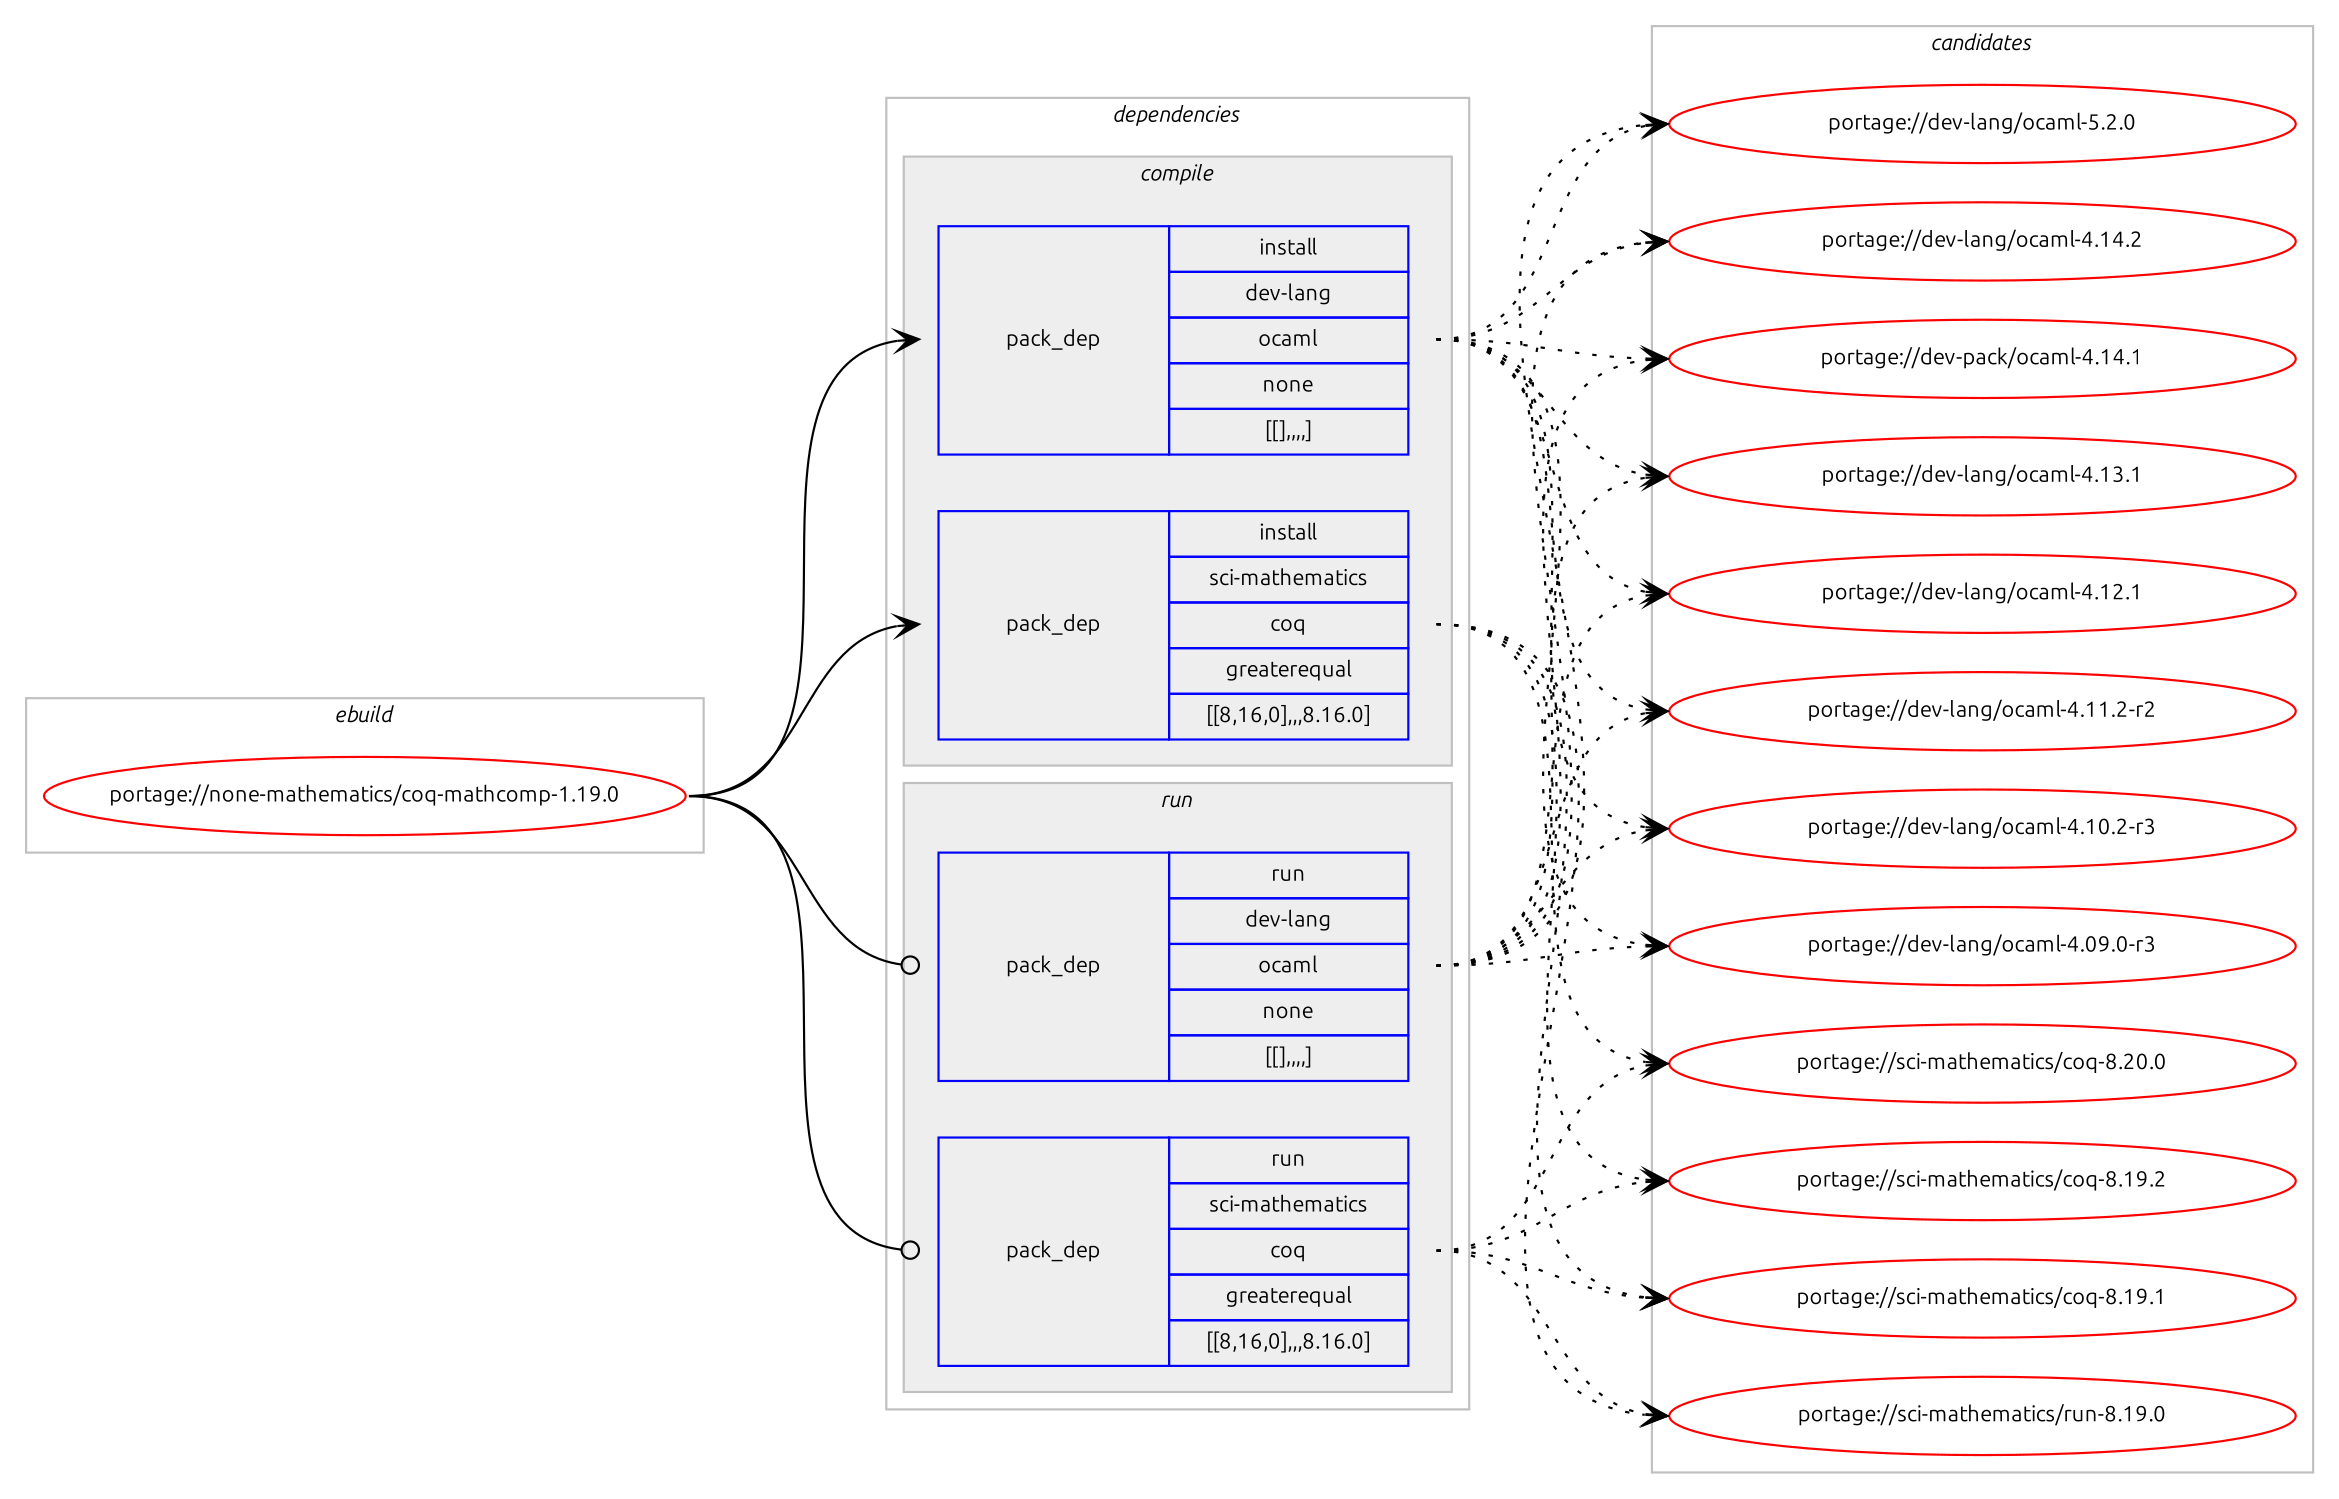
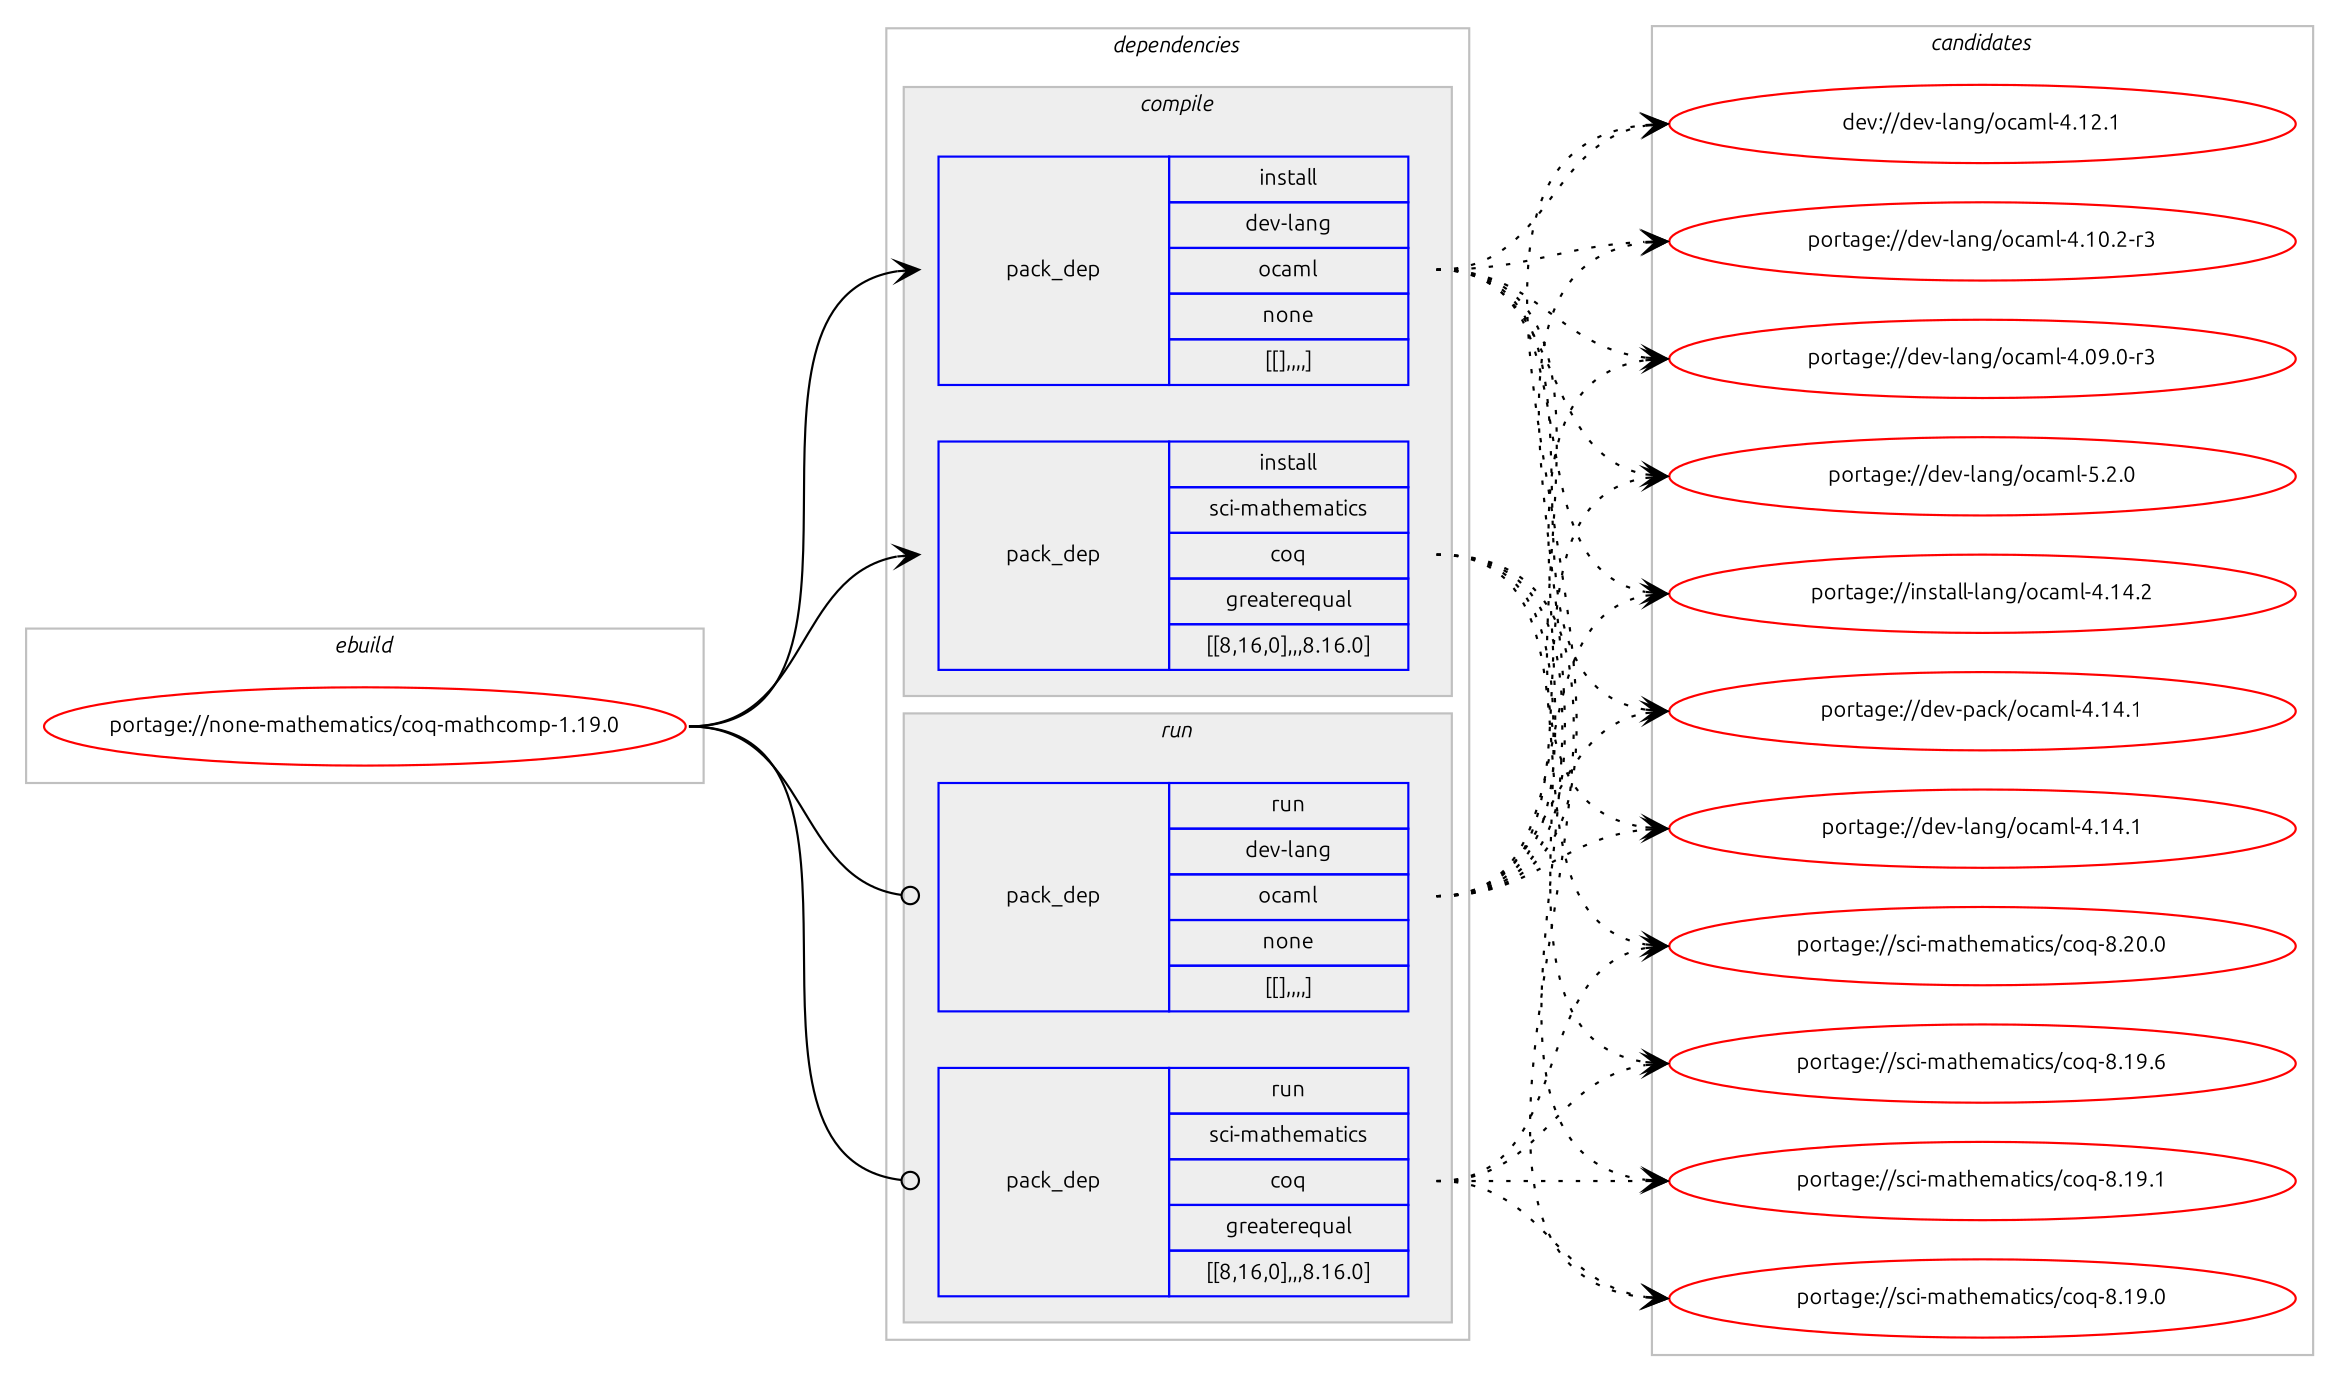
(1983, 241) -> (1983, 594)
(1983, 476) -> (1983, 829)
(1983, 594) -> (1983, 124)
(1983, 711) -> none
(1983, 1181) -> (1983, 1064)
(1983, 1416) -> (1983, 1298)
